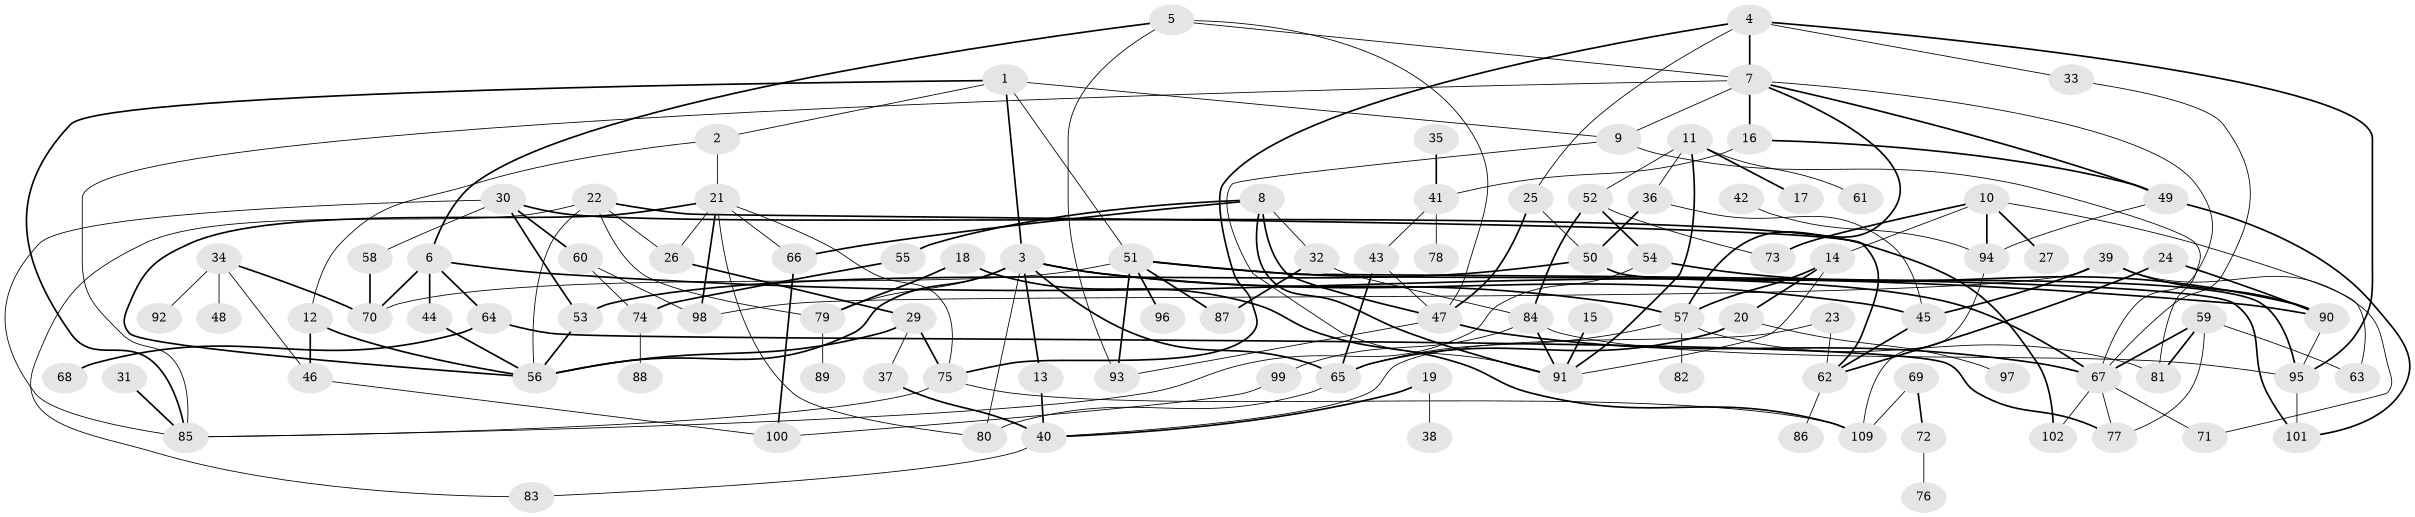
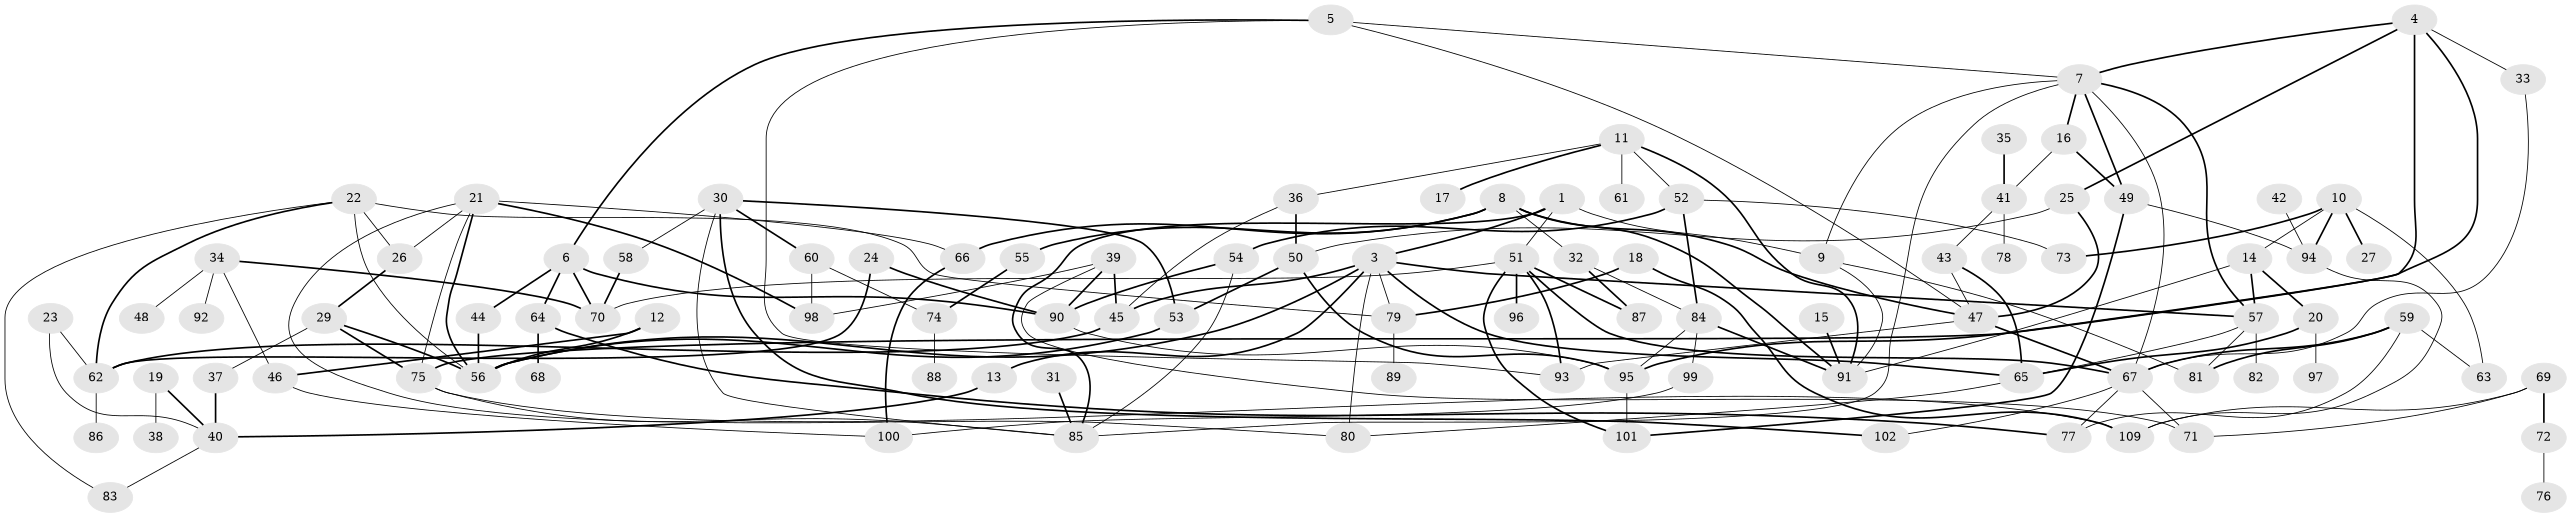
(1625, 95) -> (2241, 109)
(717, 139) -> none
none -> (2372, 422)
